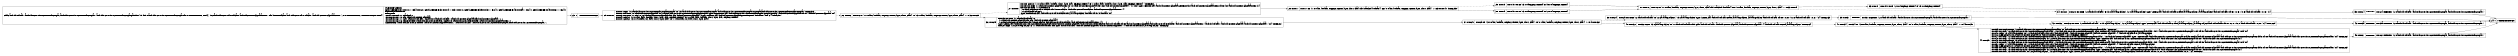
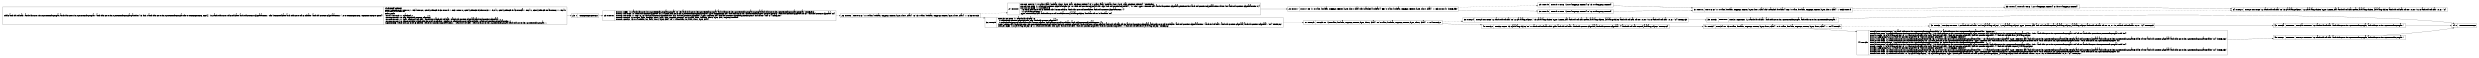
(1031, 11) -> (1030, 12)
(2420, 12) -> none
